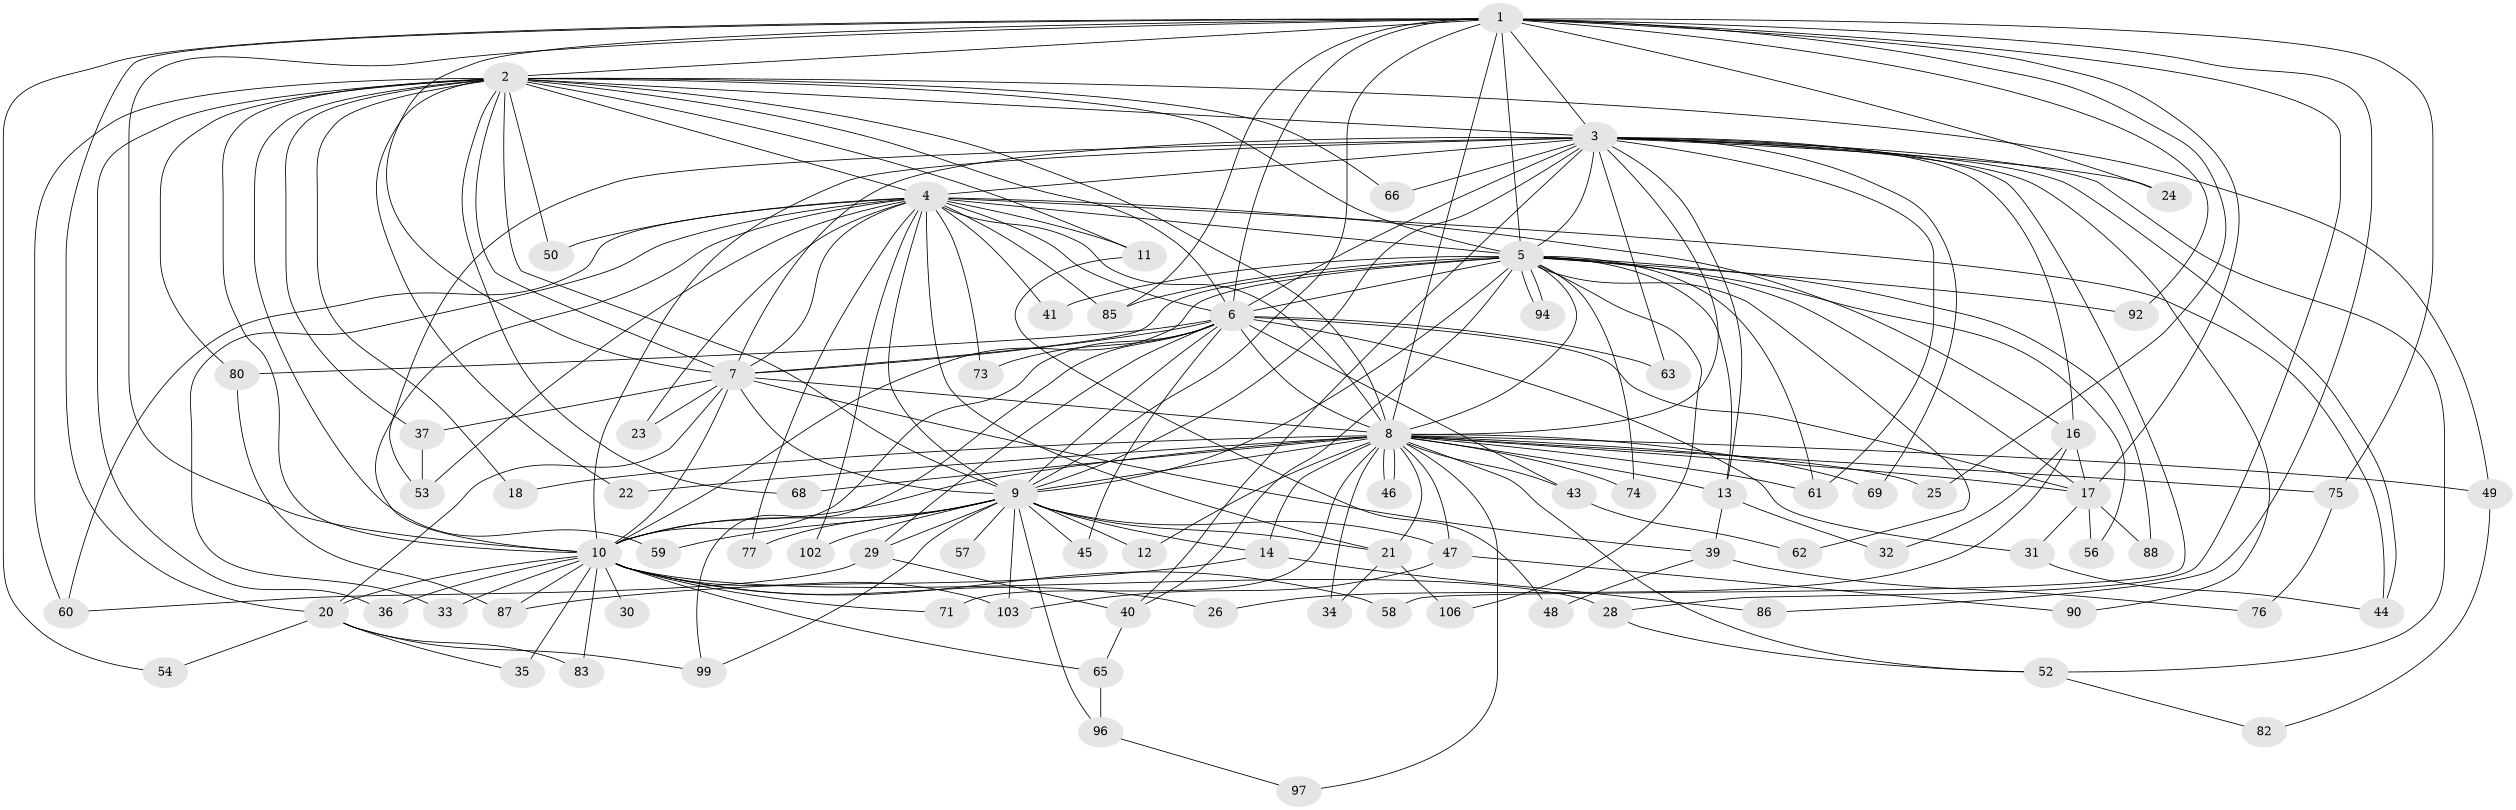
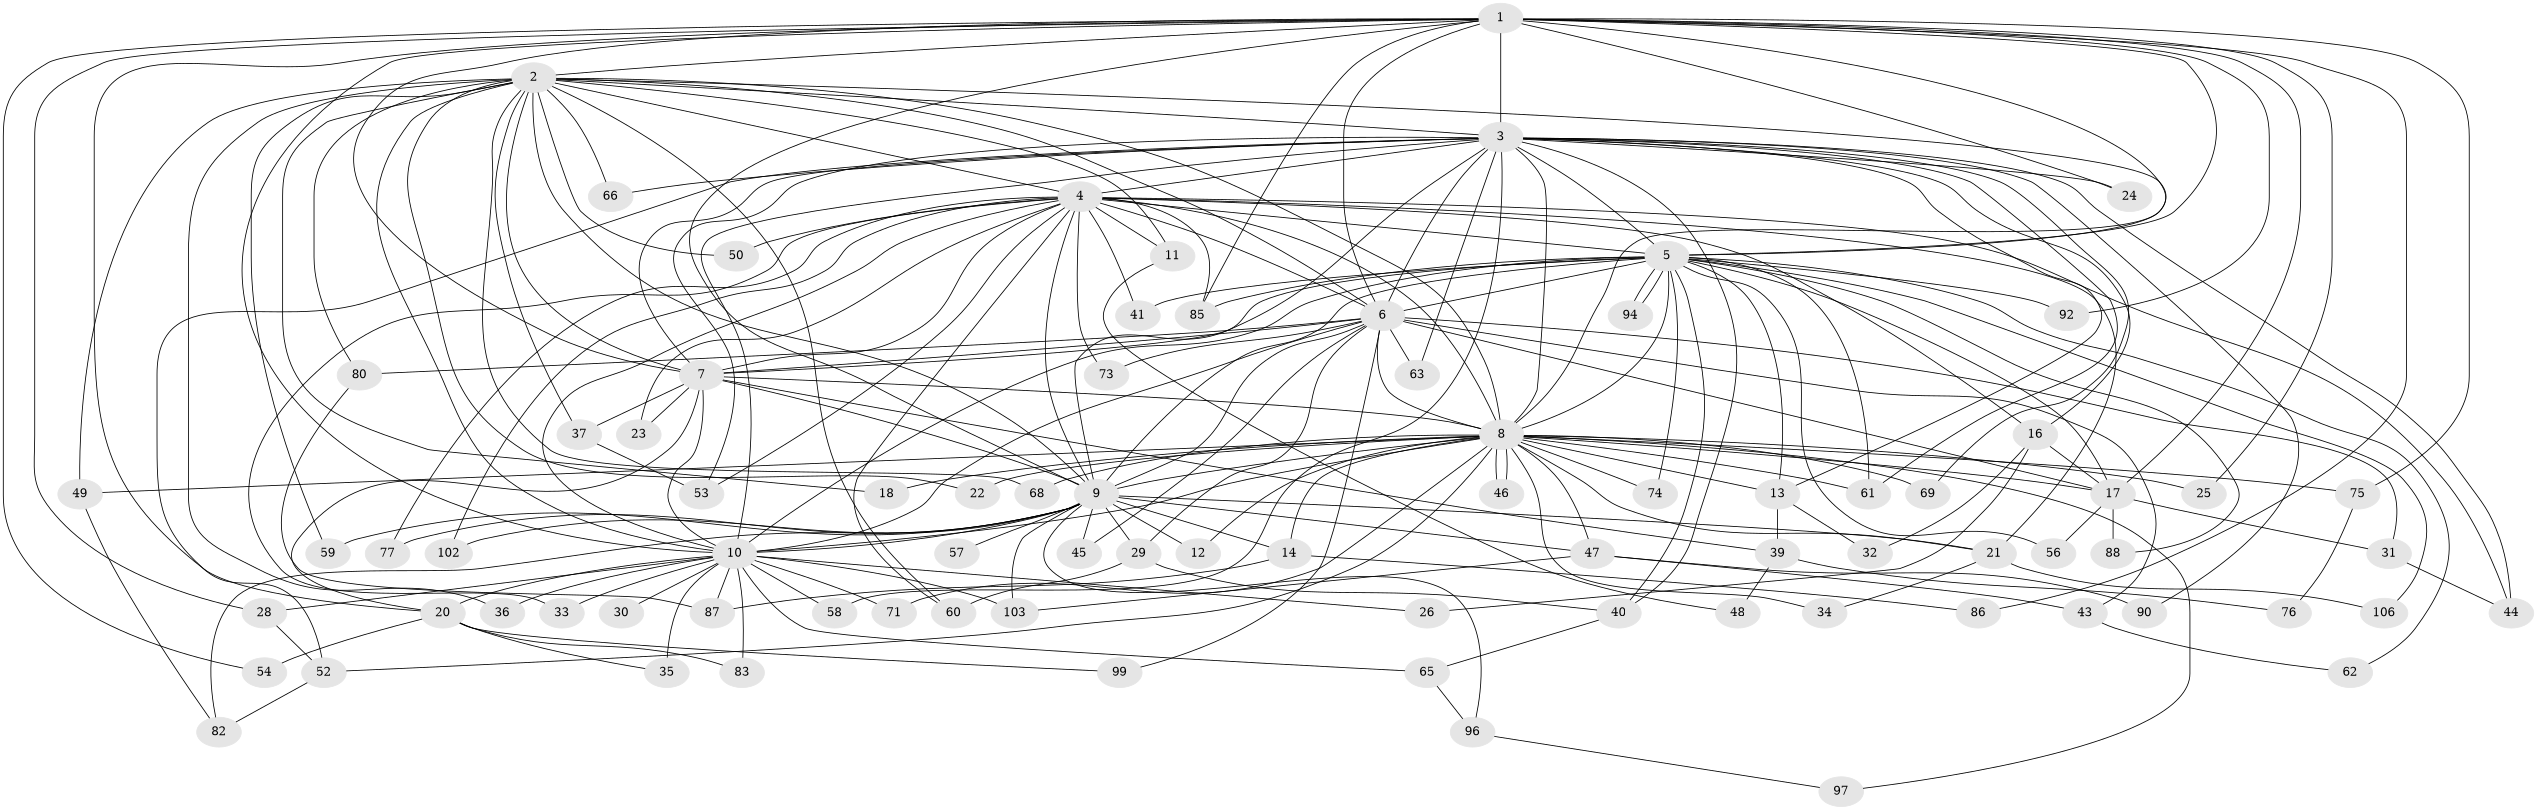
(1489, 466) -> (1851, 580)
(852, 600) -> (594, 553)
